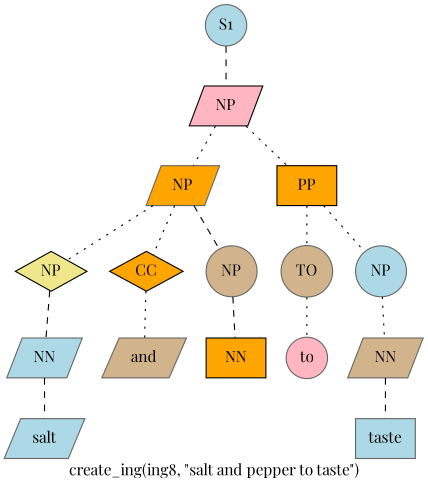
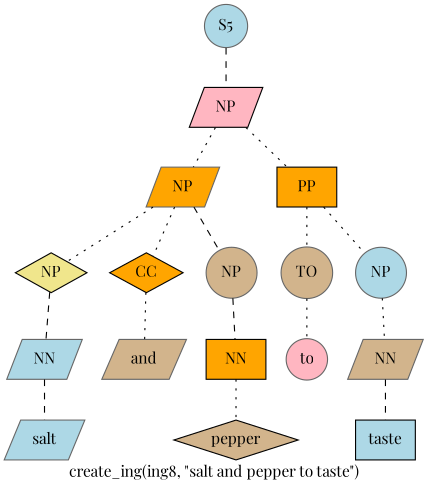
(226, 25) -> (226, 26)
(385, 439) -> (385, 440)
none -> (236, 440)
